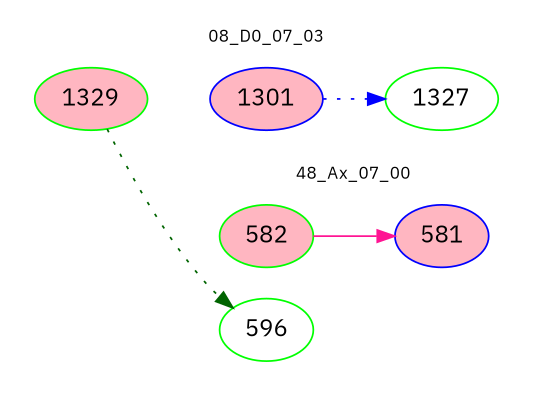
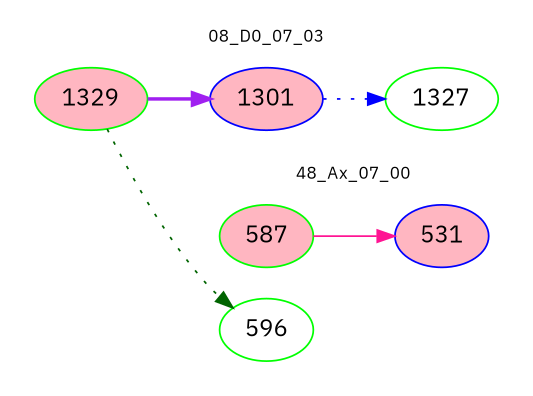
none -> (170, 99)
(266, 236) -> (266, 236)
(442, 236) -> (442, 236)
